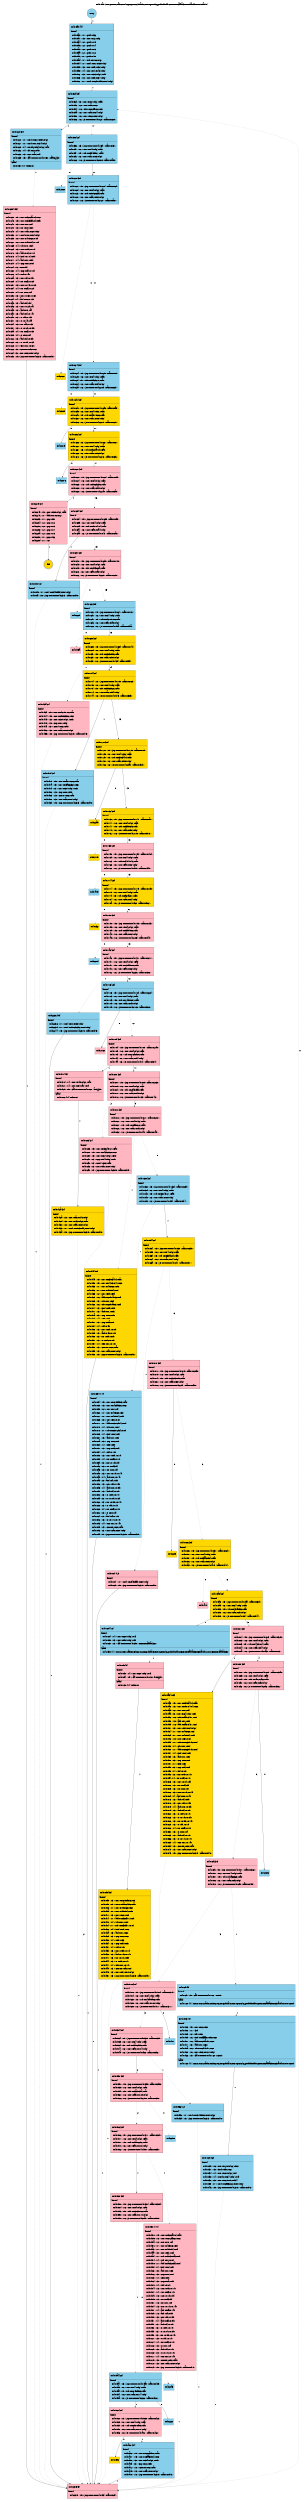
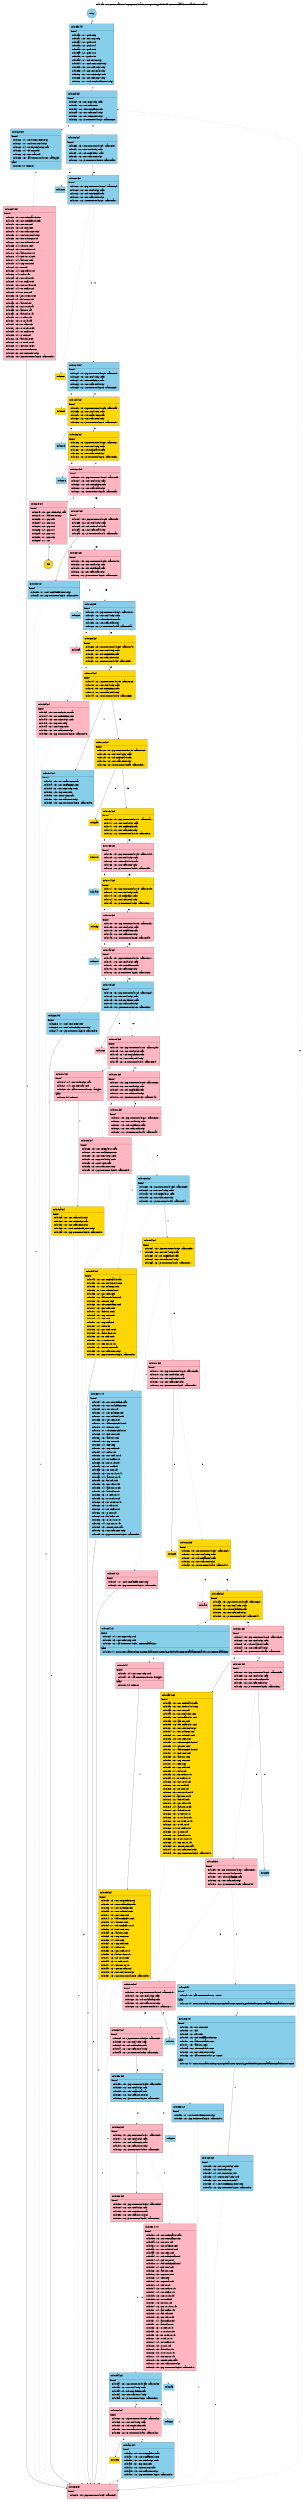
(137, 2088) -> (137, 2088)
